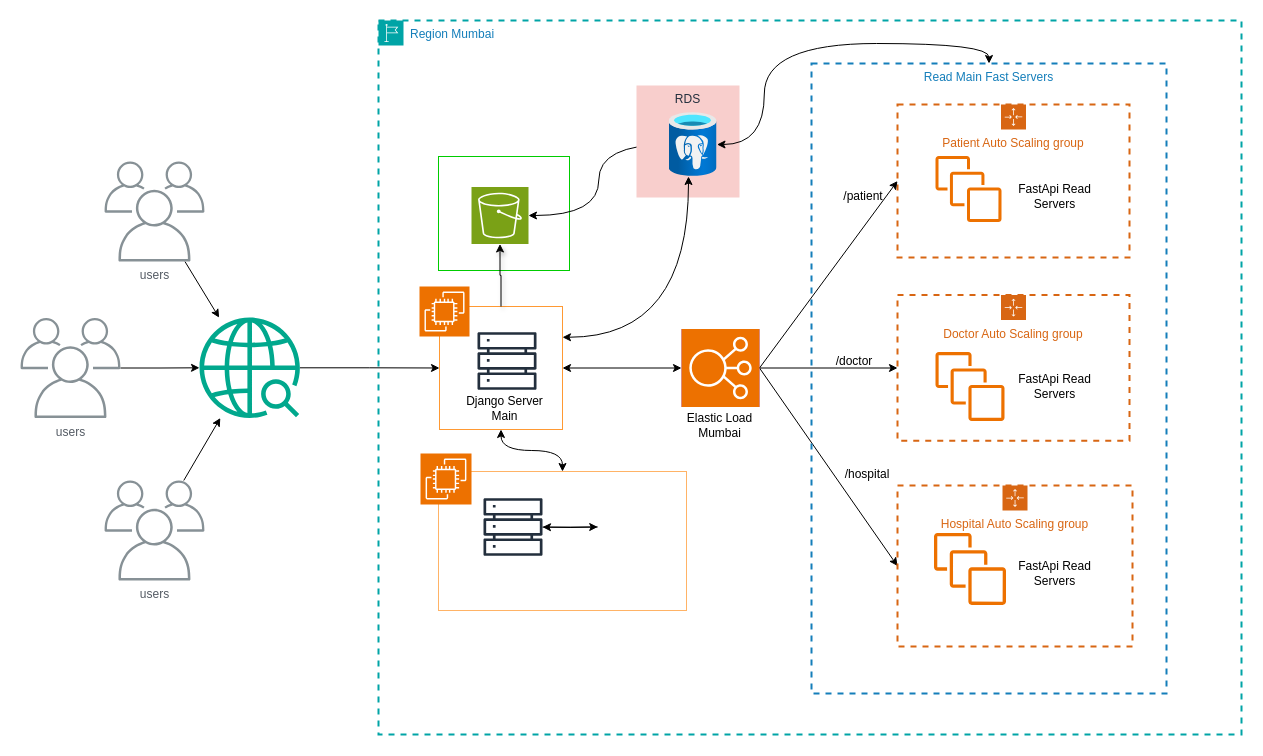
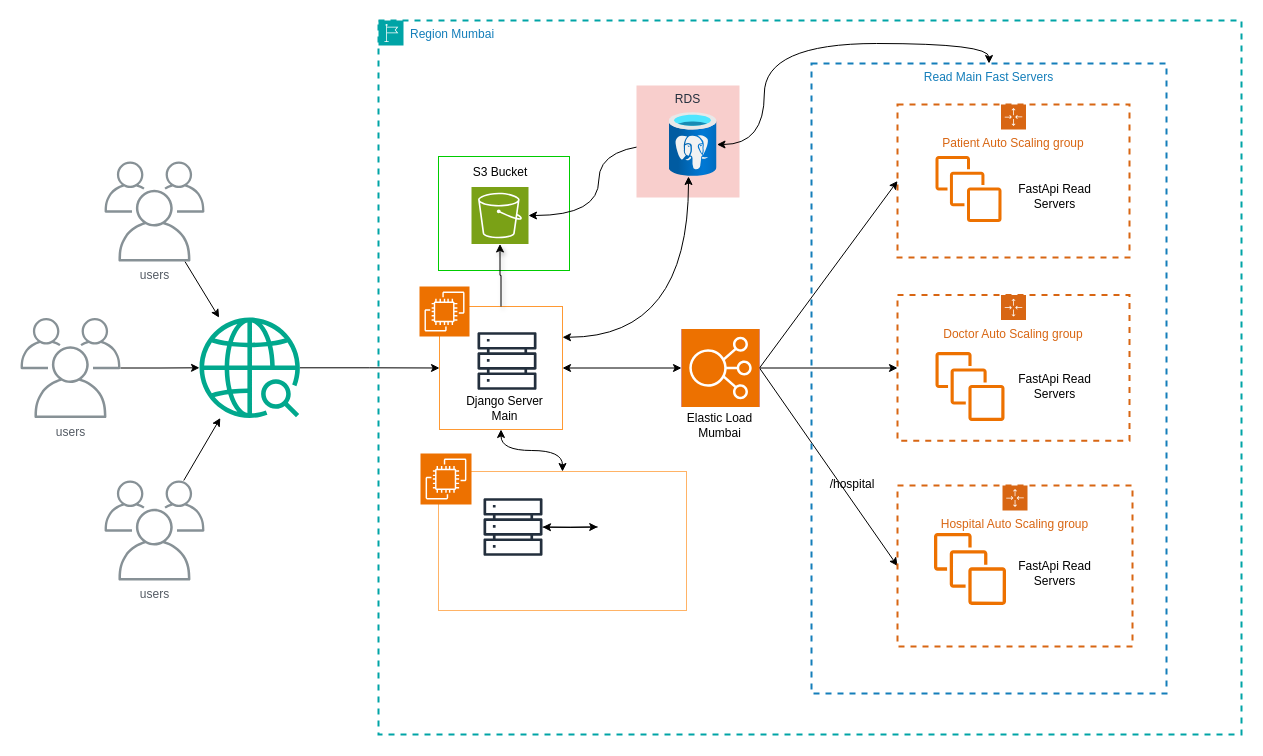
none -> (500, 172)
(864, 197) -> none
(855, 361) -> none
(868, 475) -> (853, 485)
